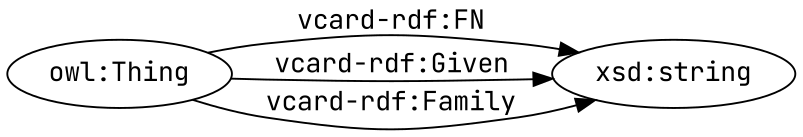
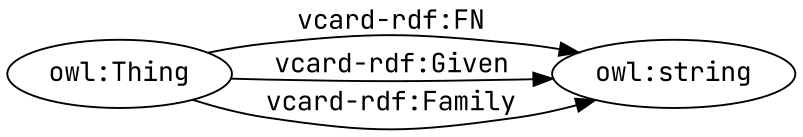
(674, 74) -> (674, 74)
